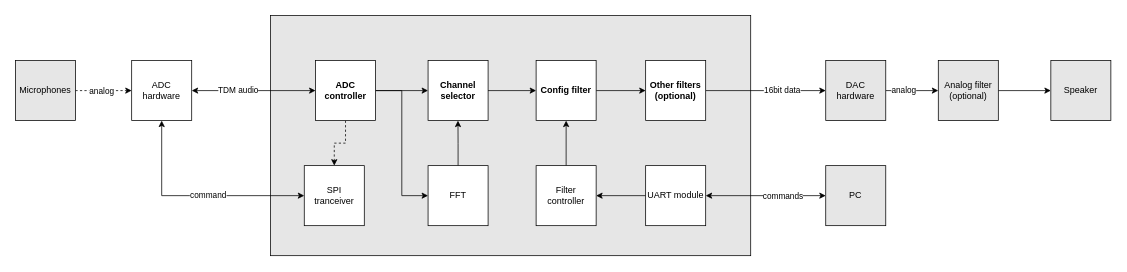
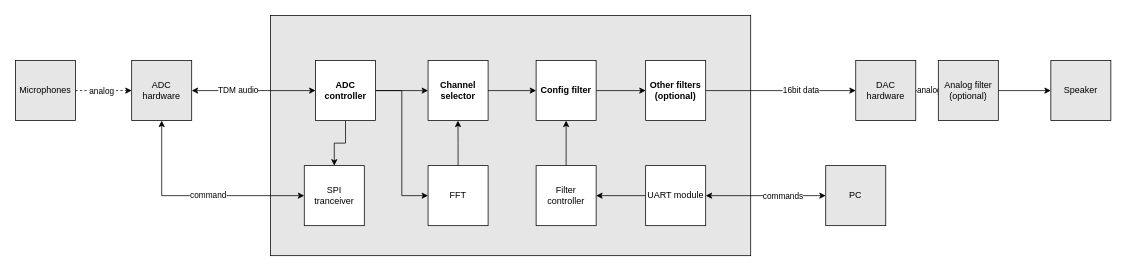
(162, 90) -> (162, 90)
(855, 90) -> (885, 90)
(342, 143) -> (342, 143)
